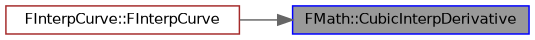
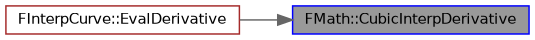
(123, 20) -> (123, 20)
